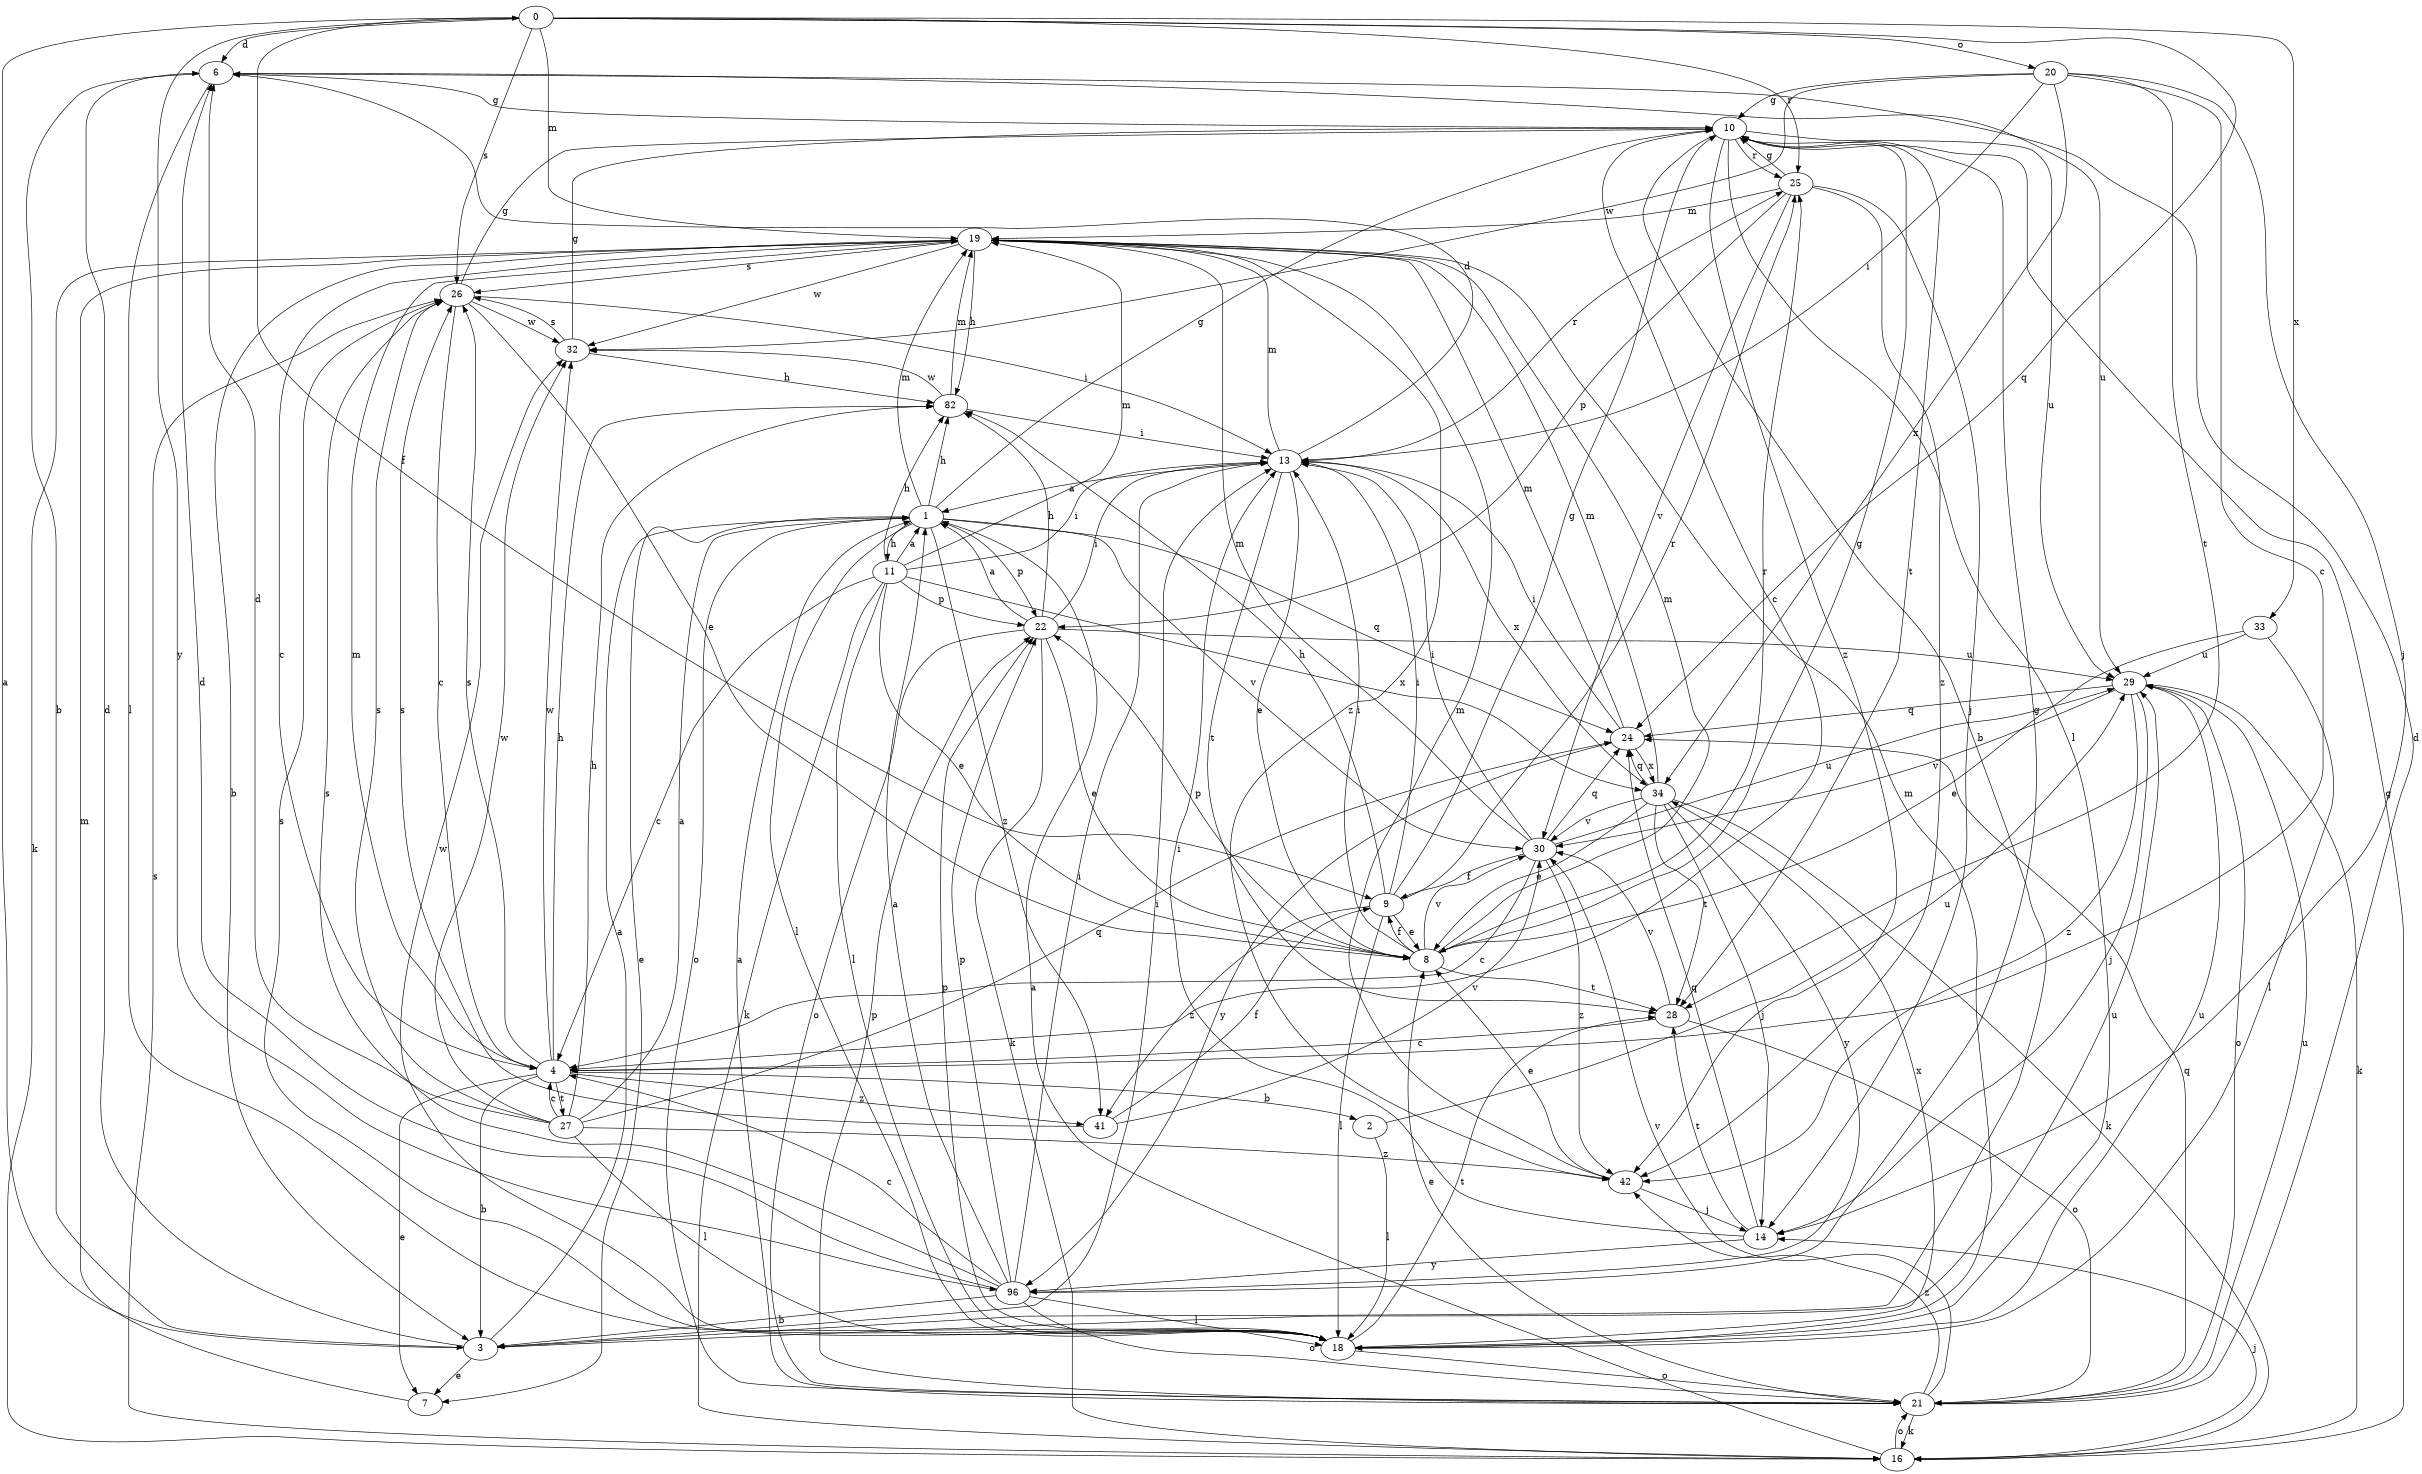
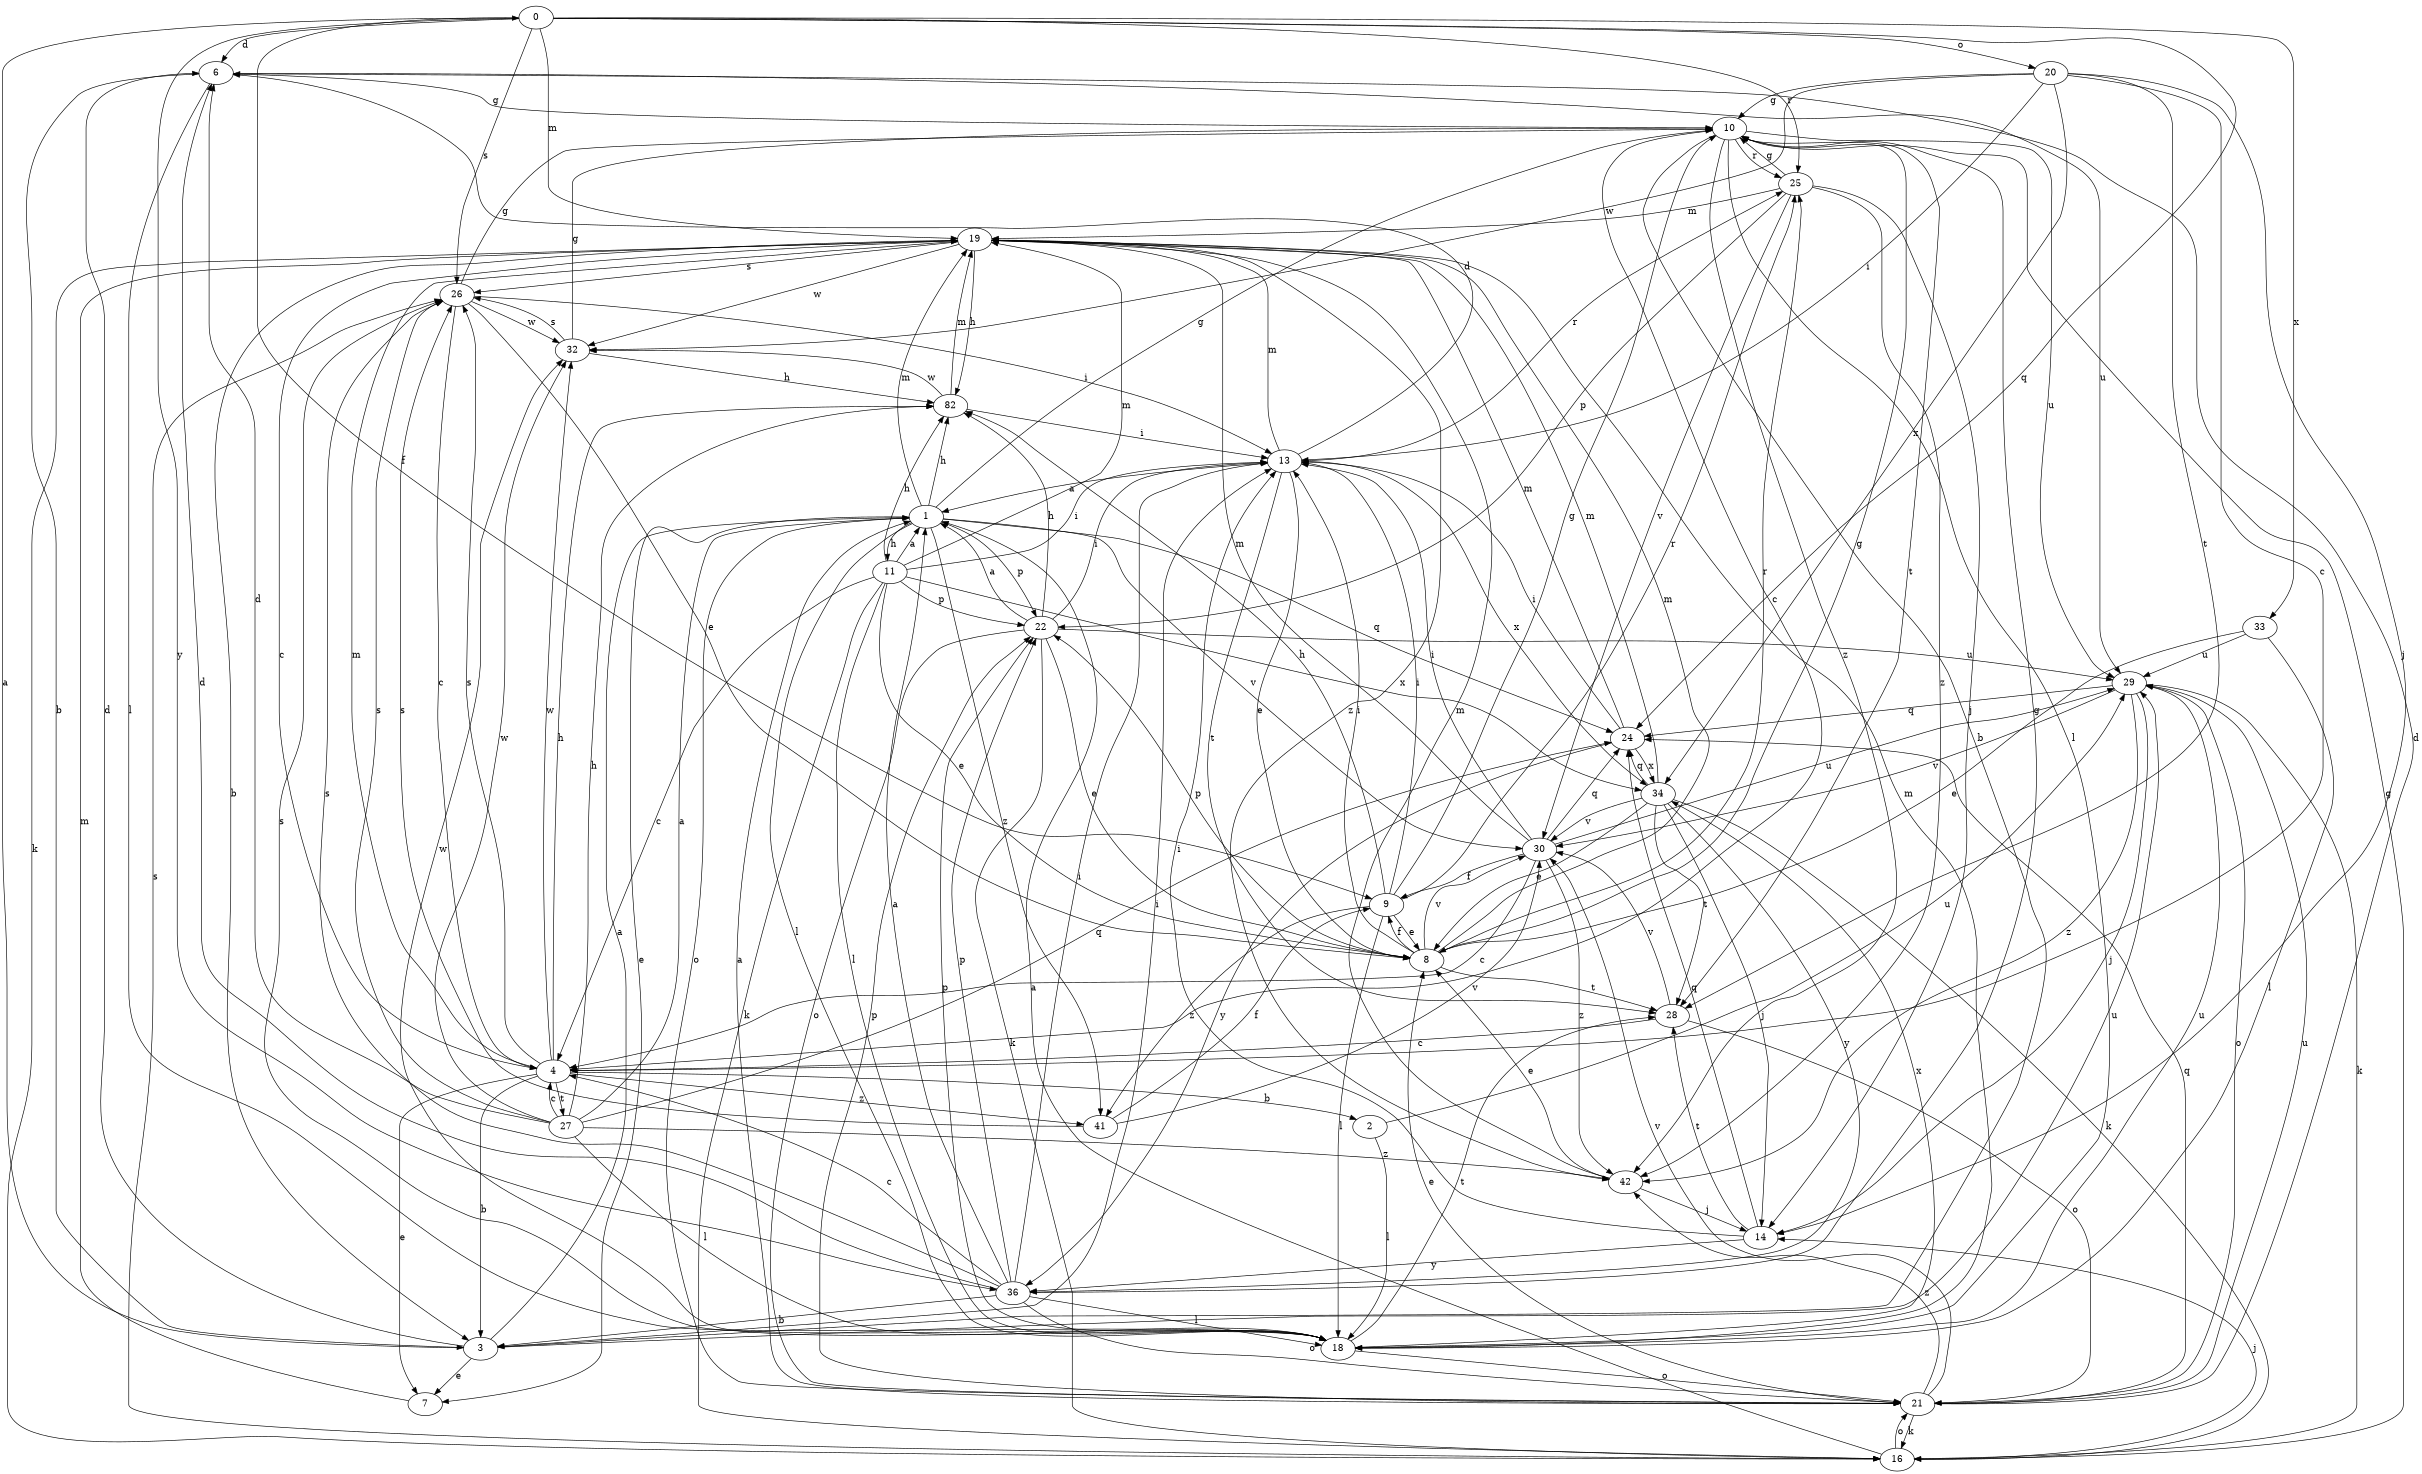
(1013, 1293) -> (1013, 1293)
